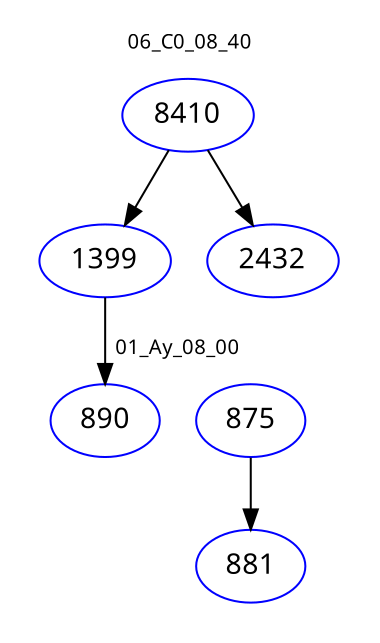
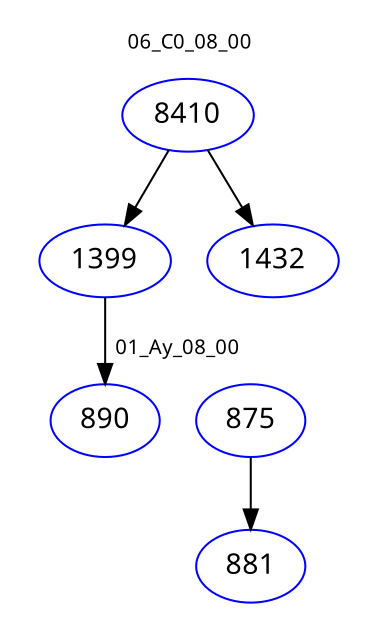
(190, 43) -> (190, 43)
(273, 261) -> (273, 261)
